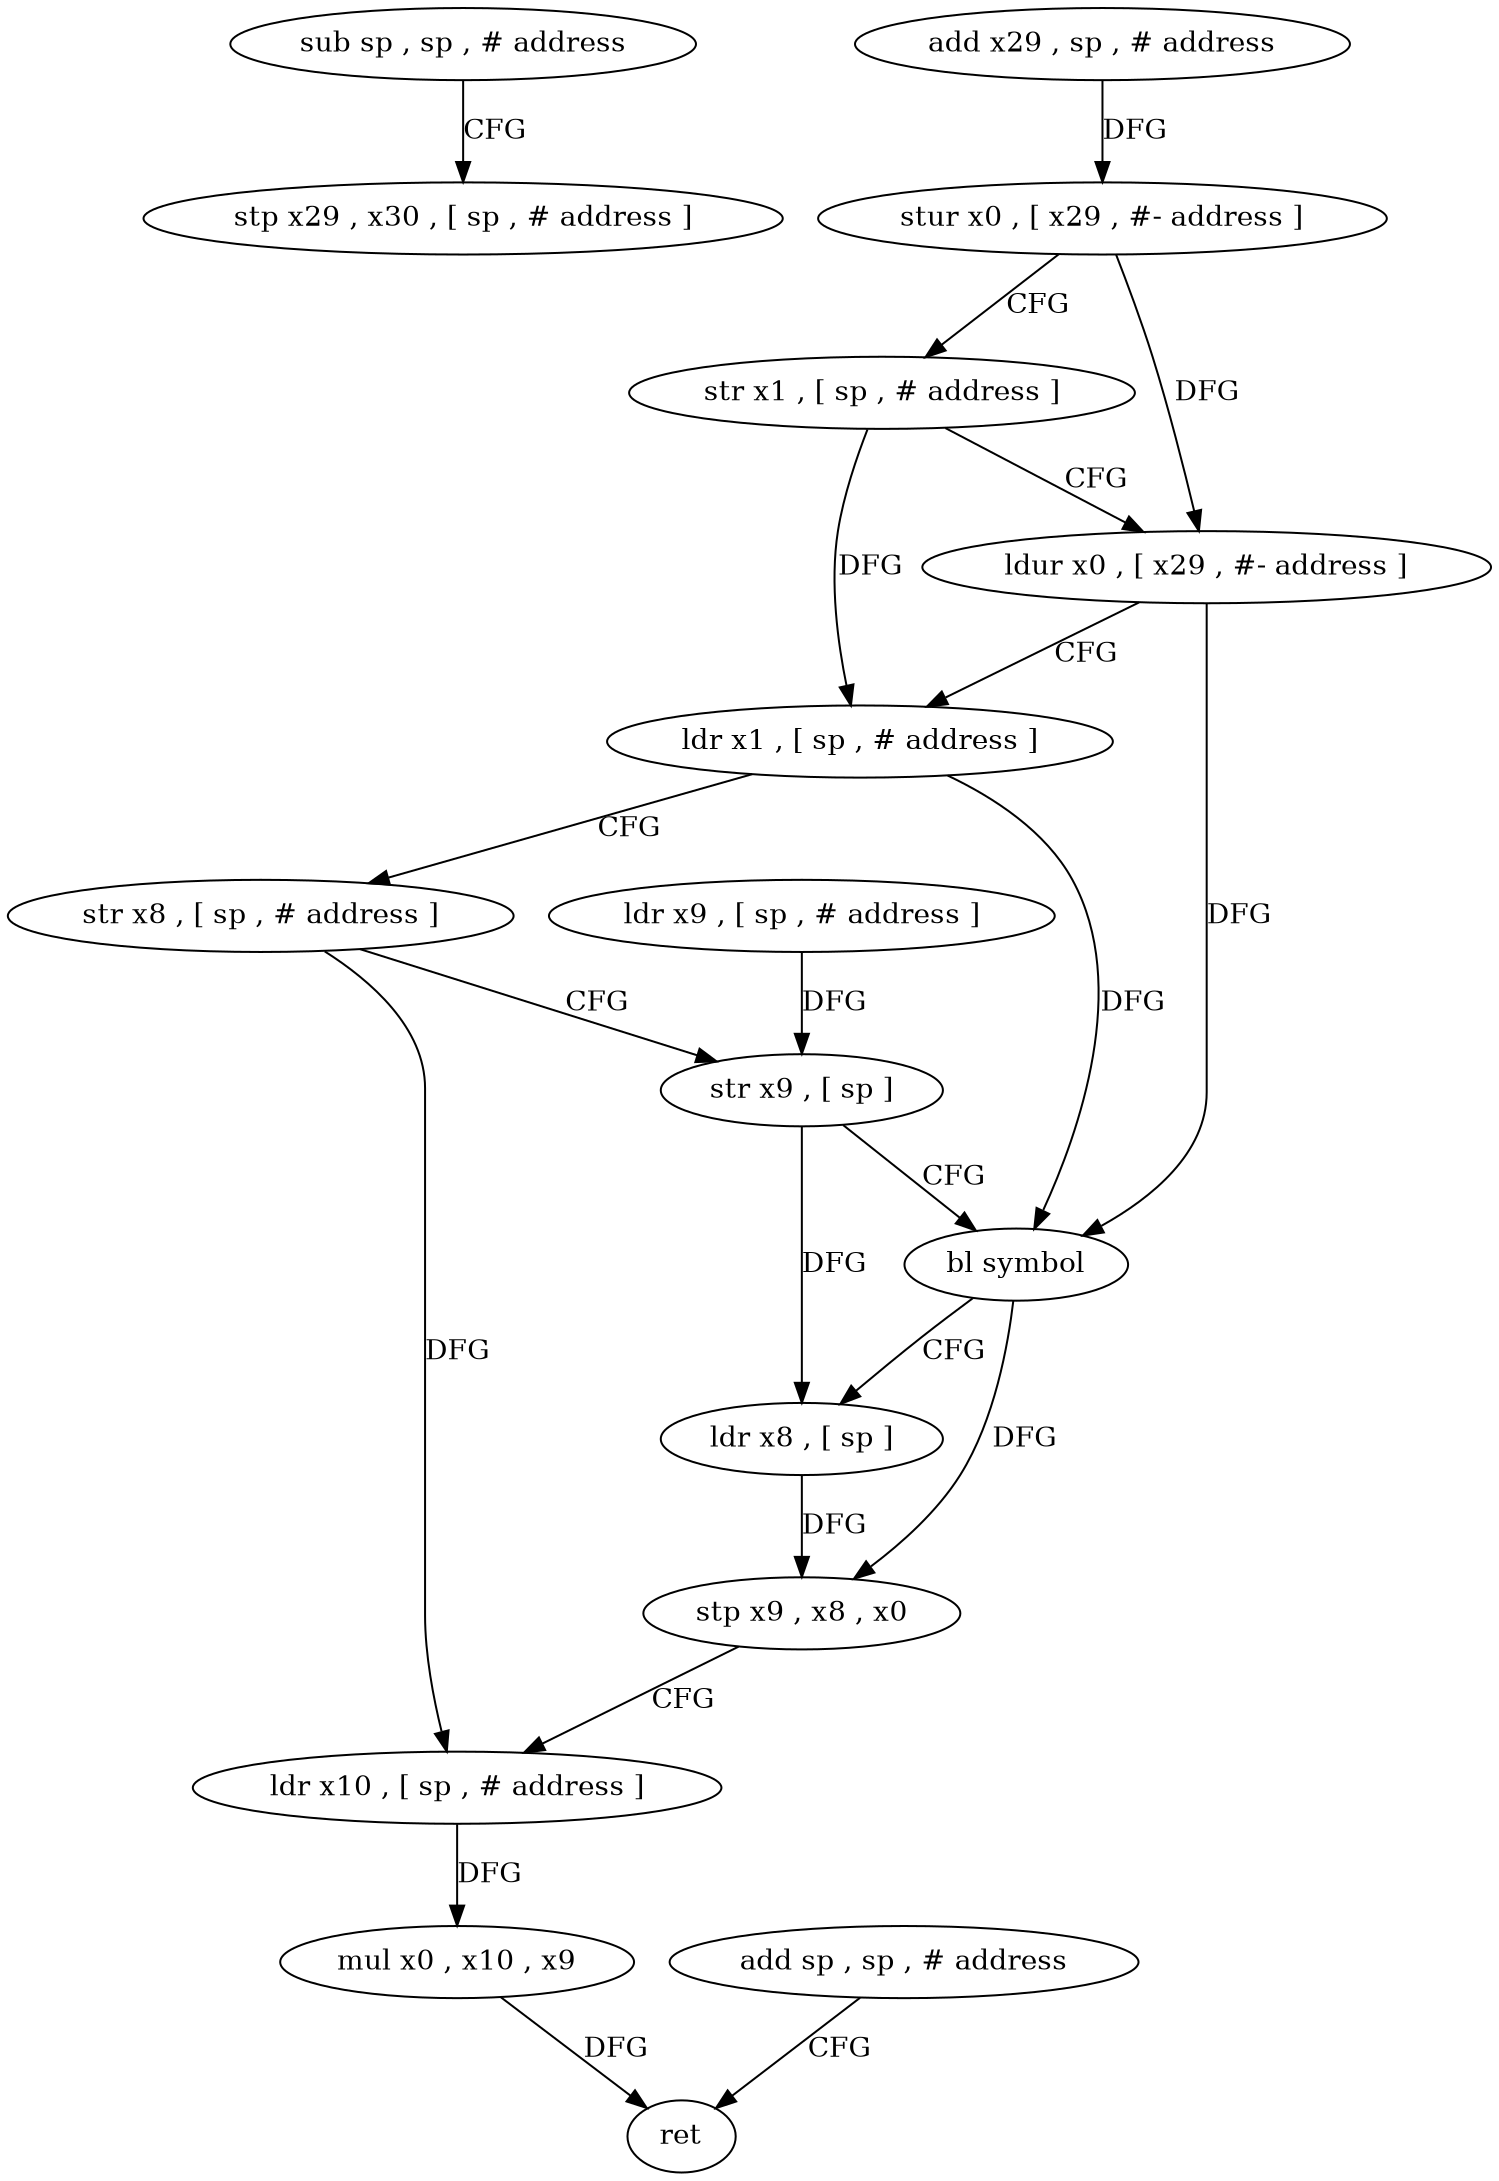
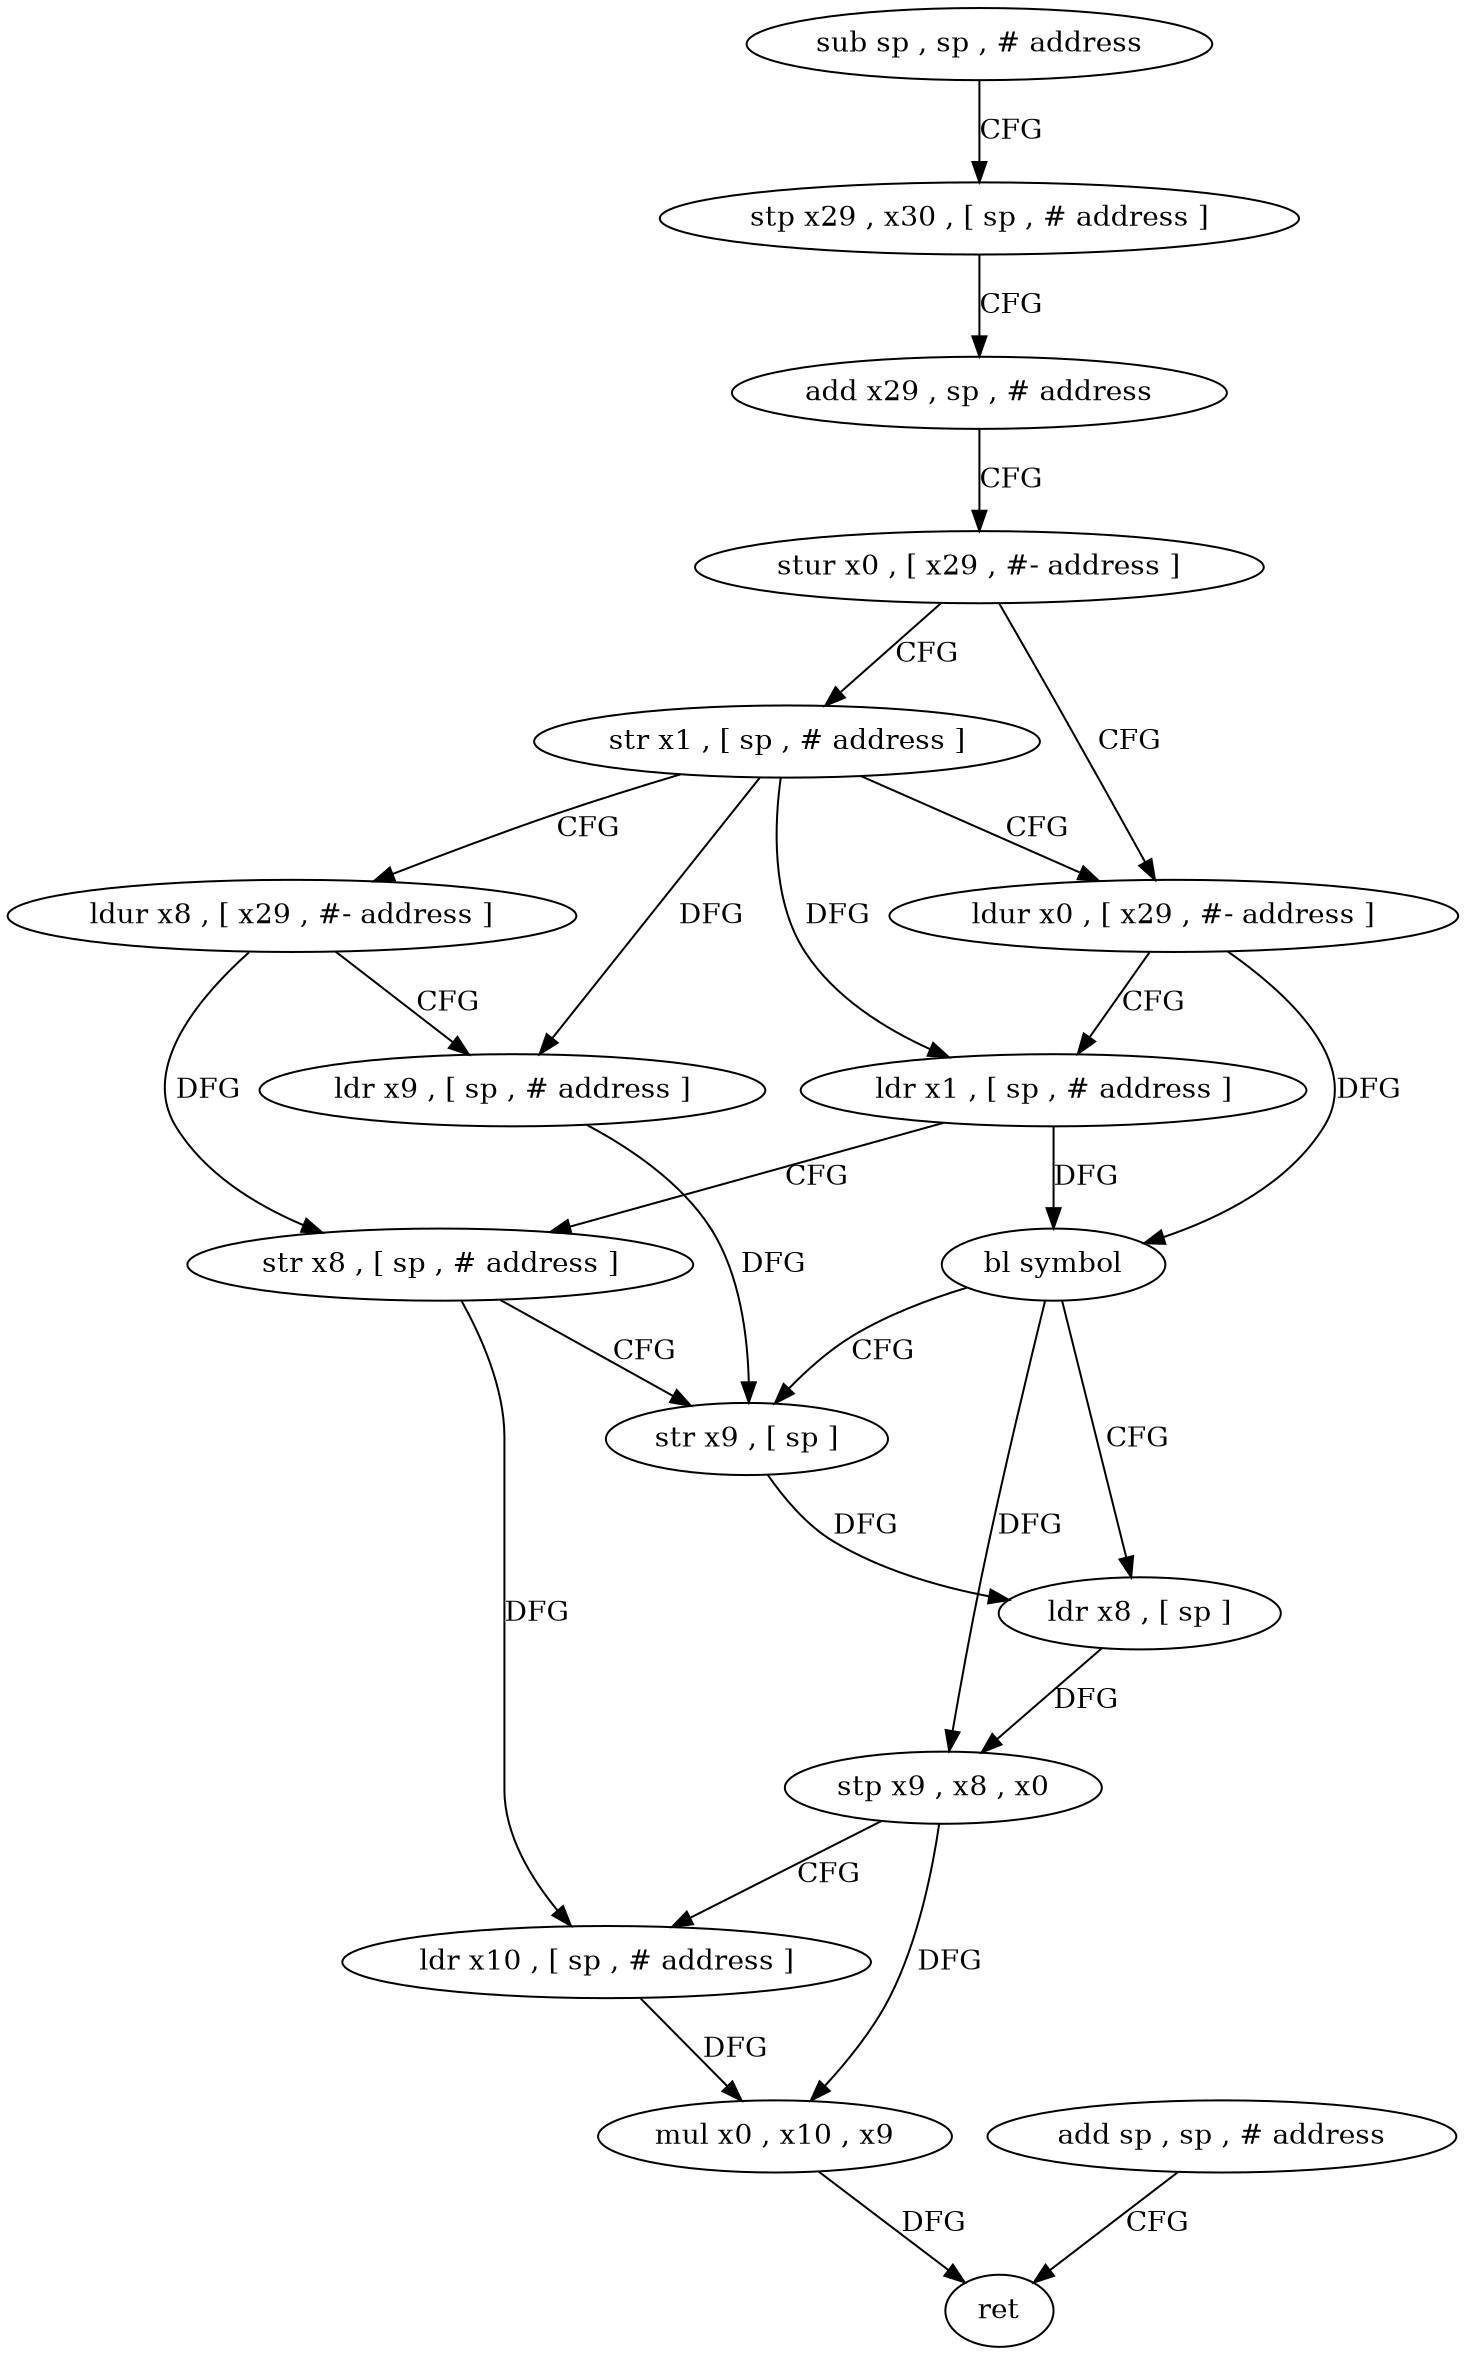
(1136, 131) -> (1011, 480)
none -> (979, 296)
(1208, 393) -> (1130, 742)
none -> (656, 908)
none -> (292, 916)
(901, 1171) -> (871, 1326)
none -> (904, 1965)
